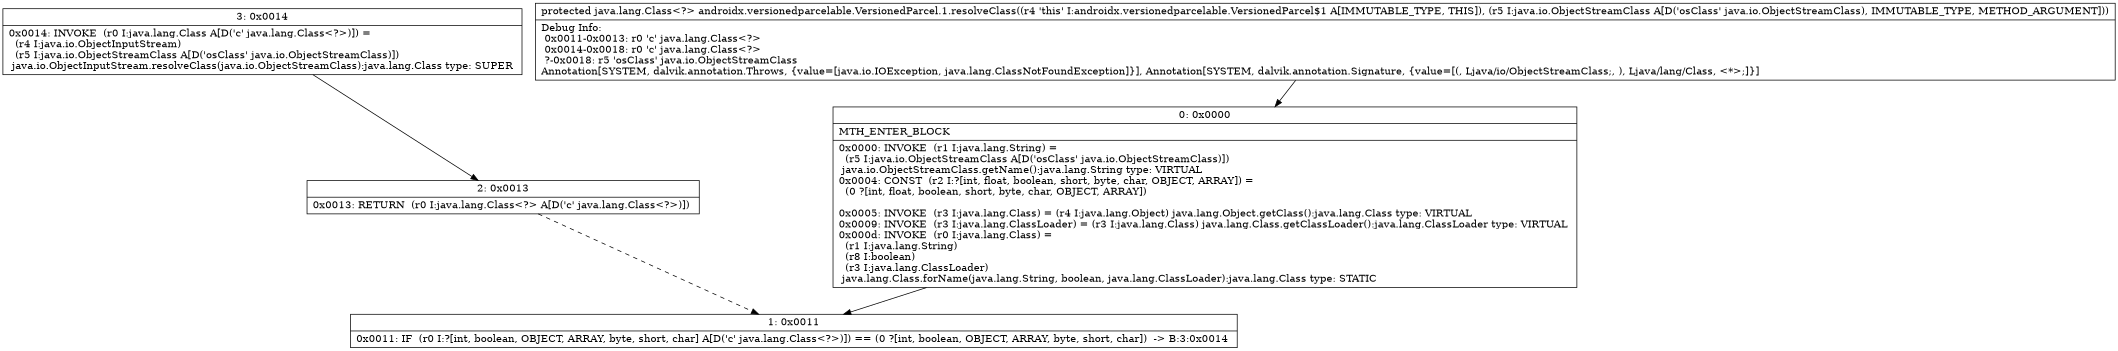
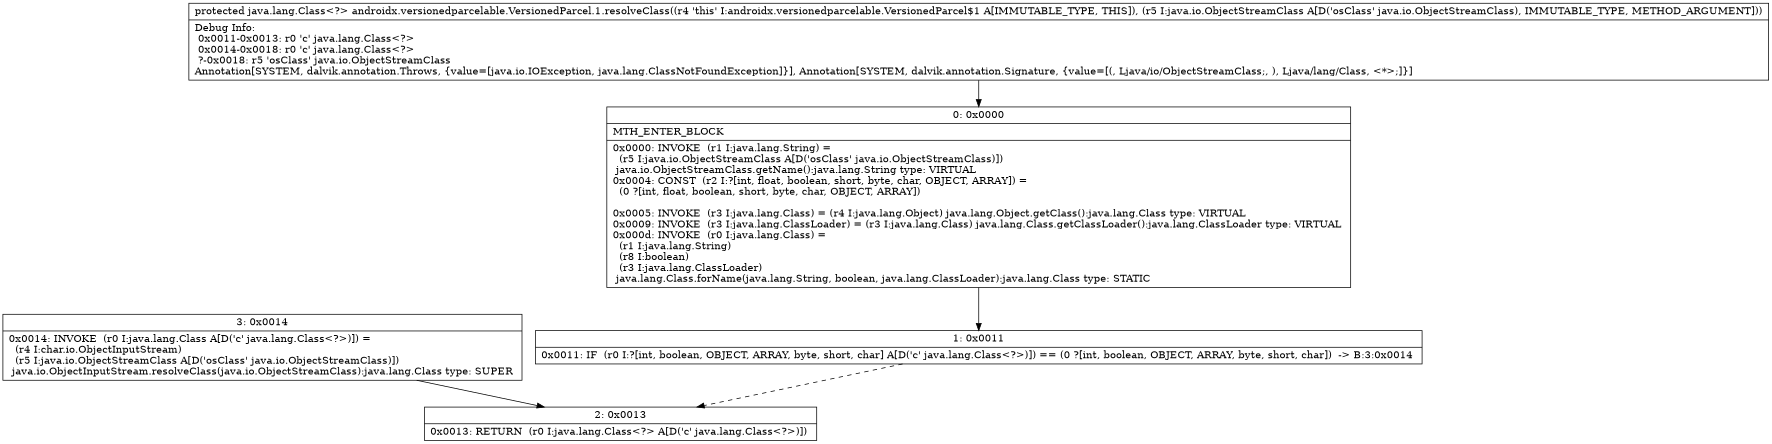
(95, 44) -> (95, 350)
(645, 263) -> (803, 385)
